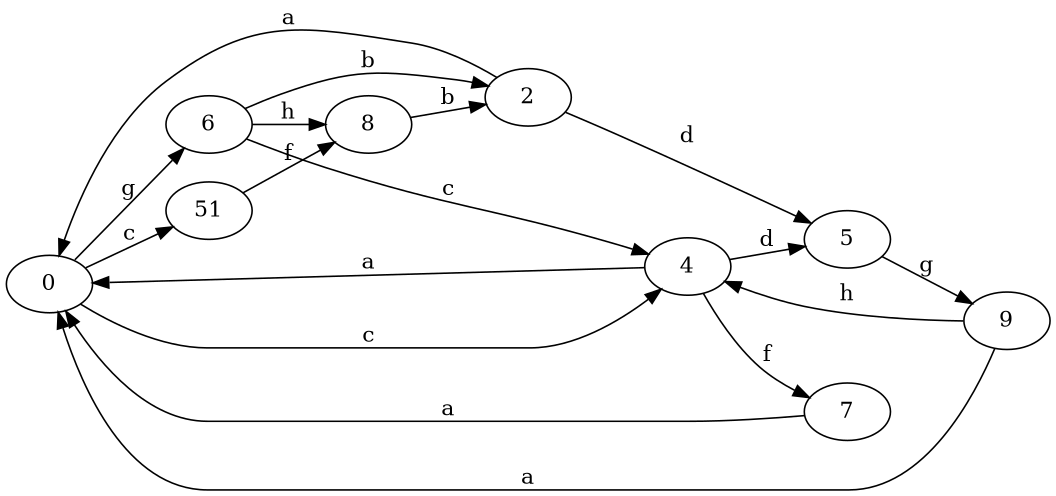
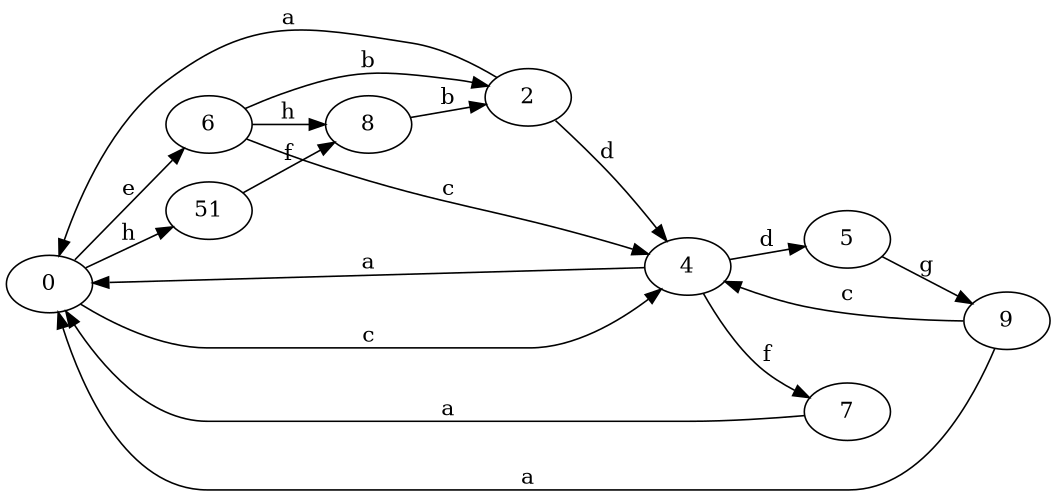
(681, 163) -> (608, 172)
(129, 189) -> (129, 189)
(129, 234) -> (129, 234)
(847, 294) -> (847, 294)
